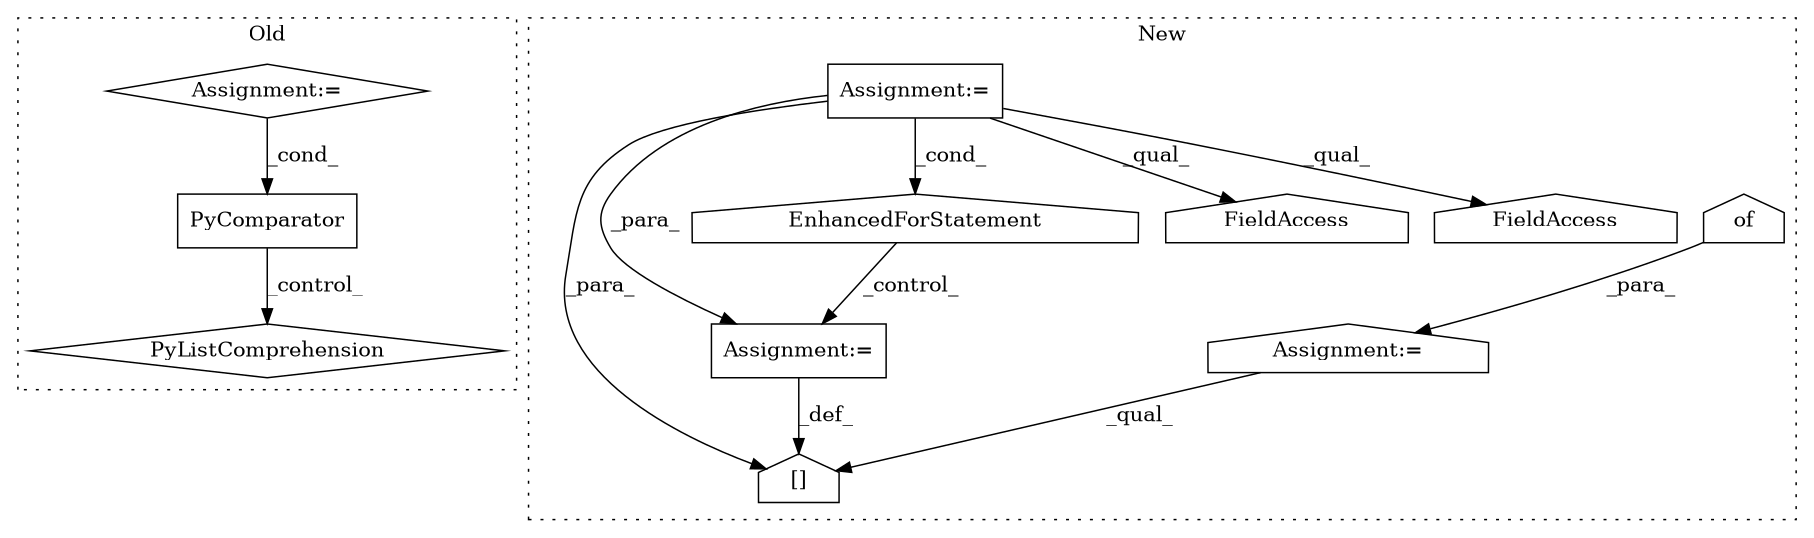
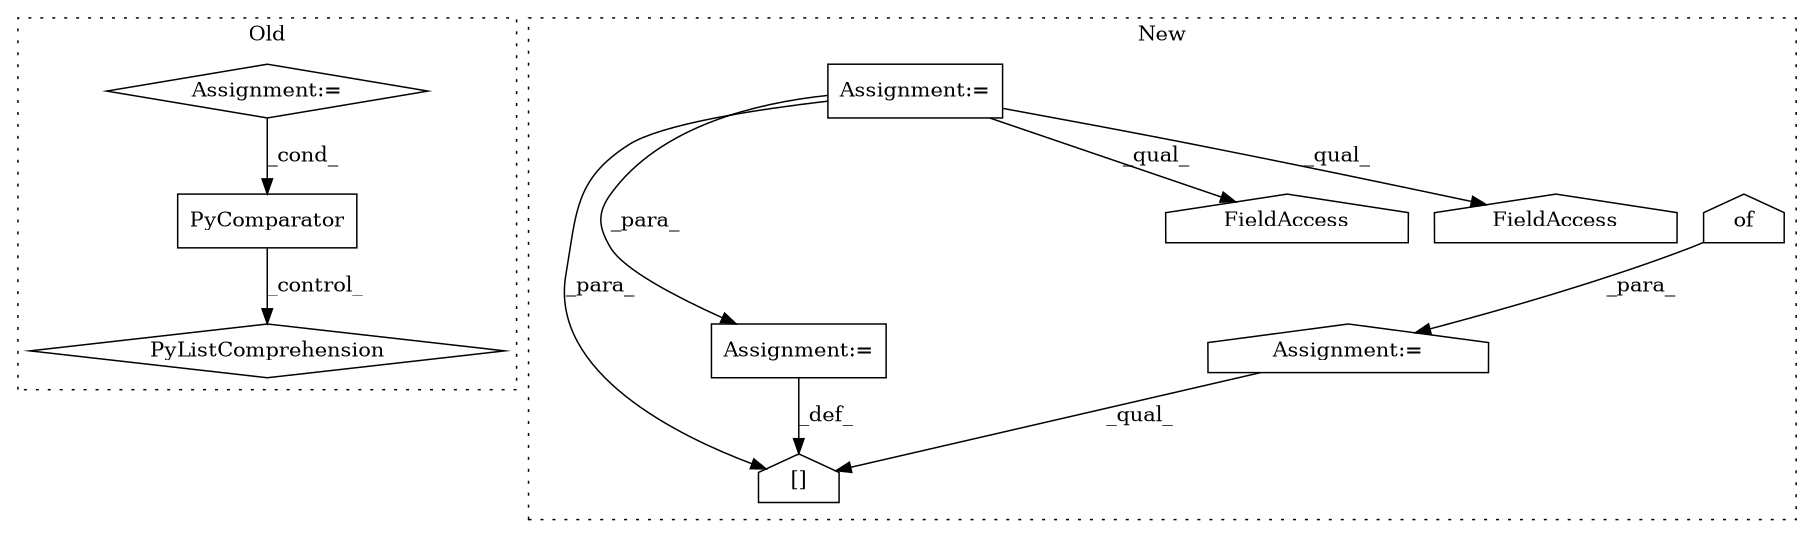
(915, 221) -> none
